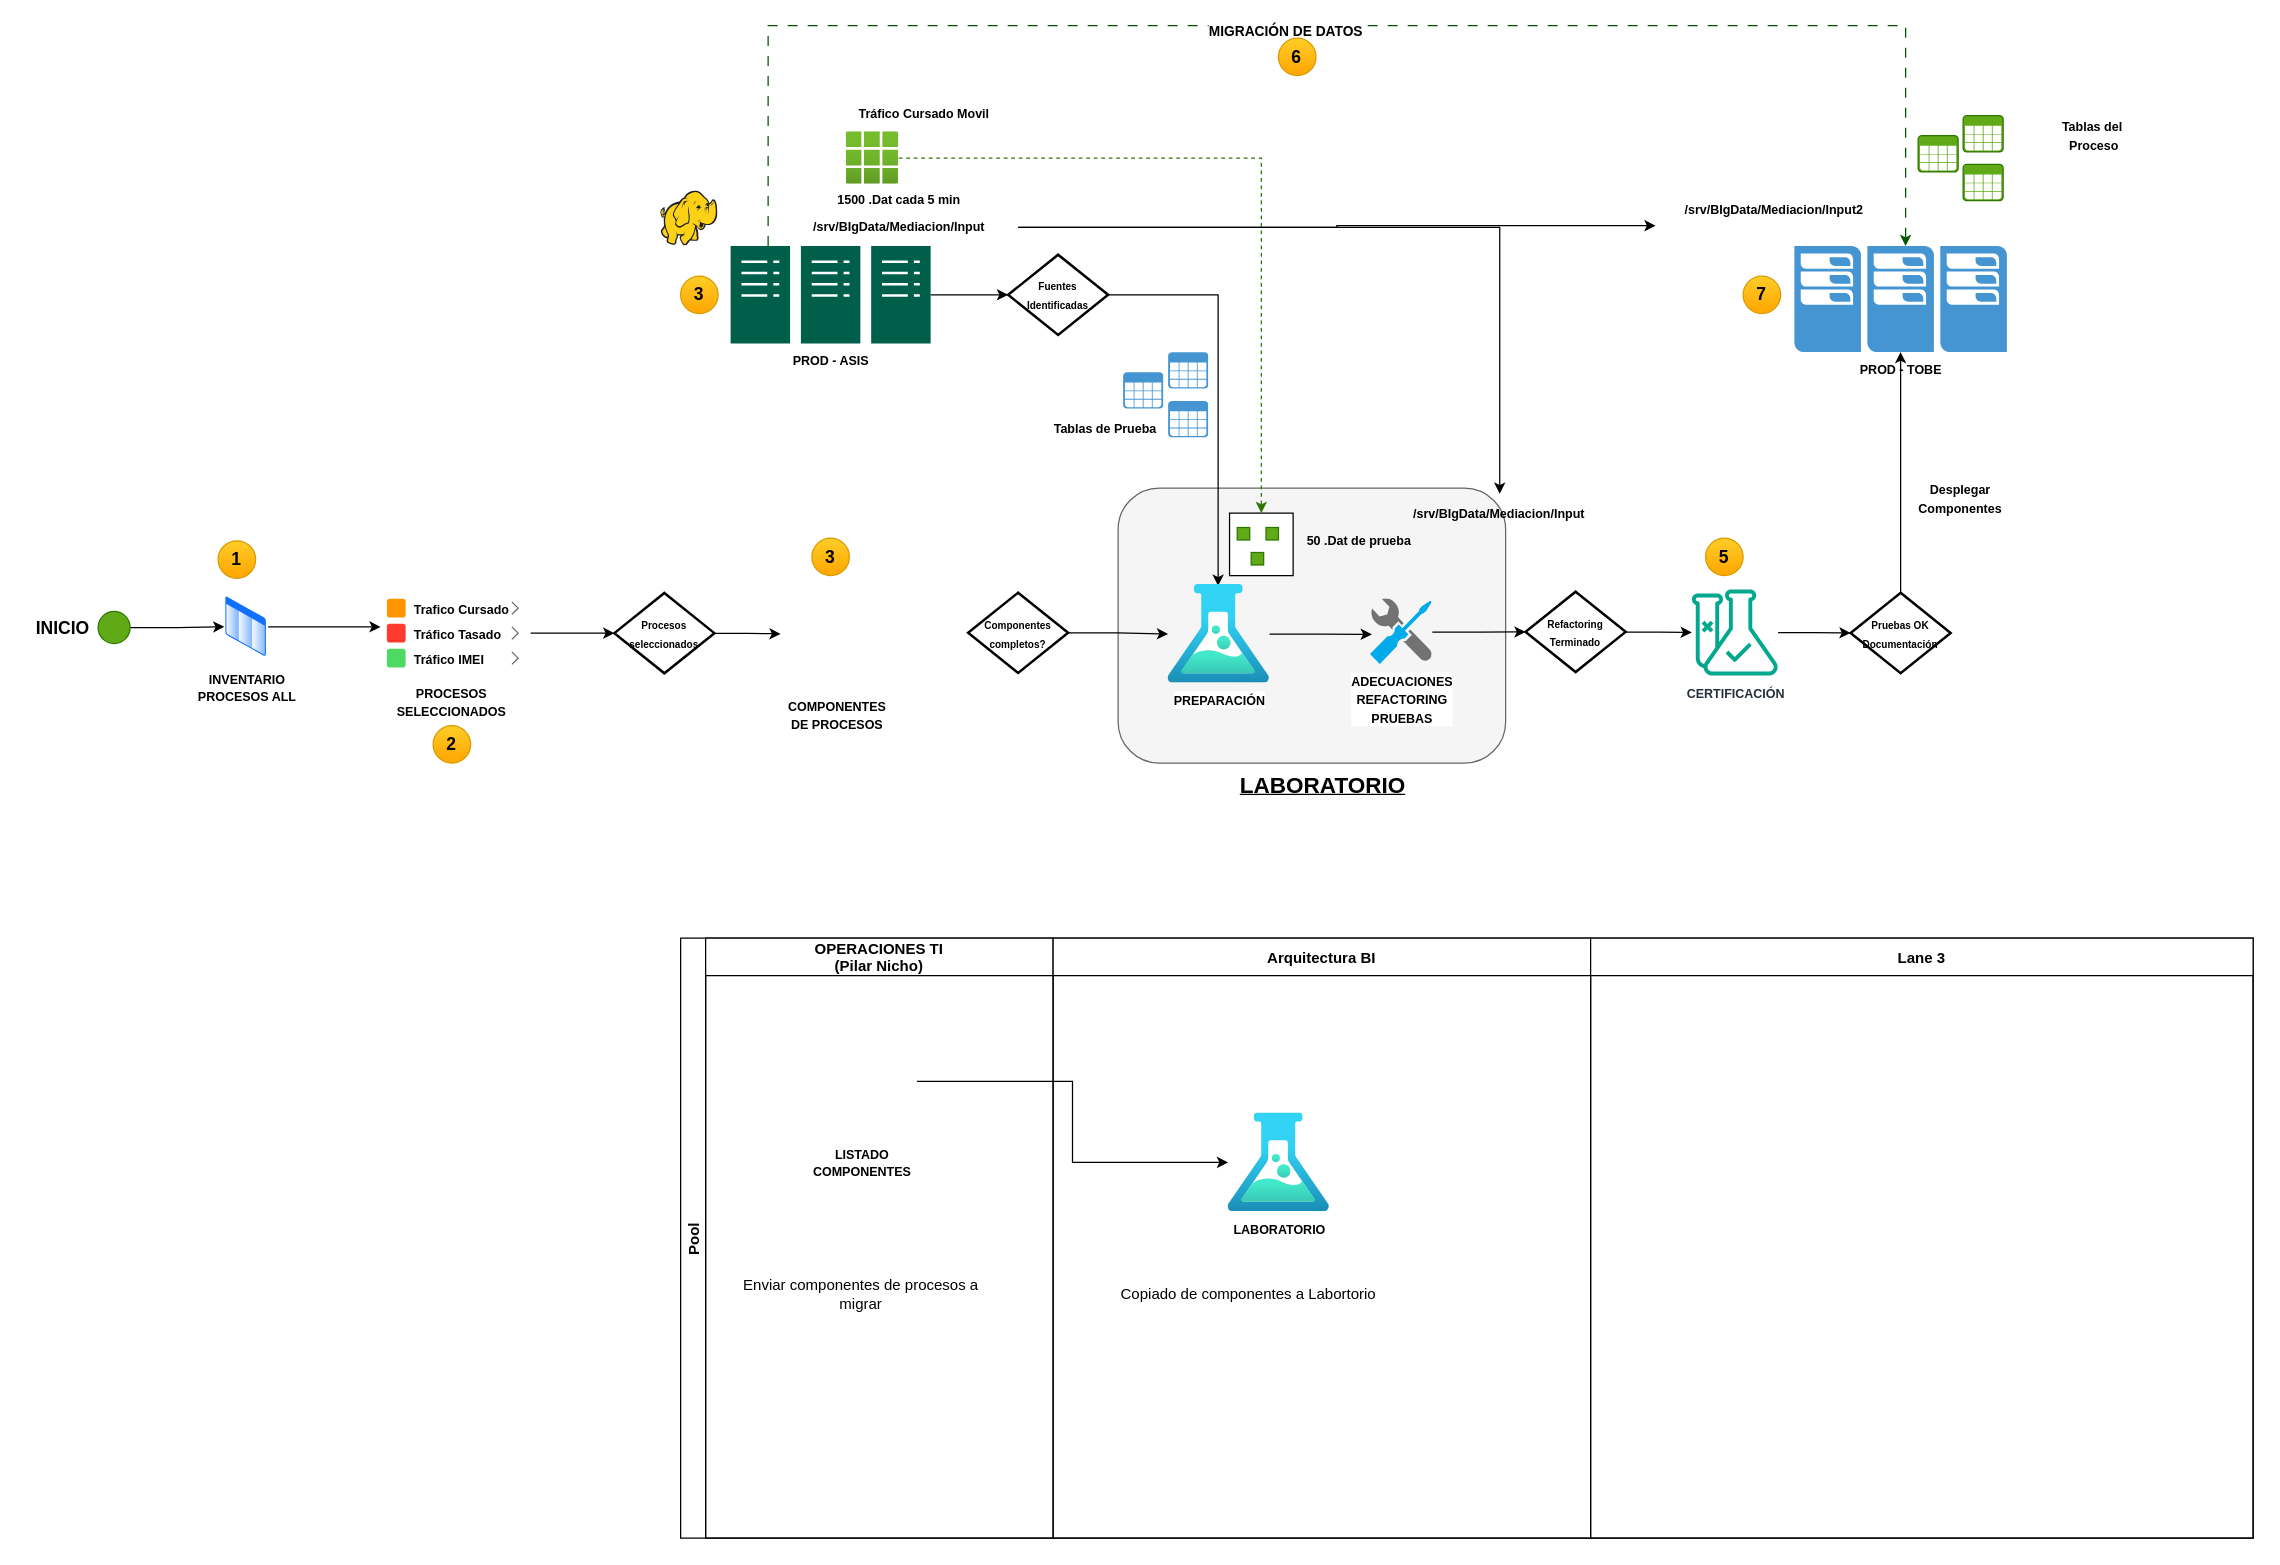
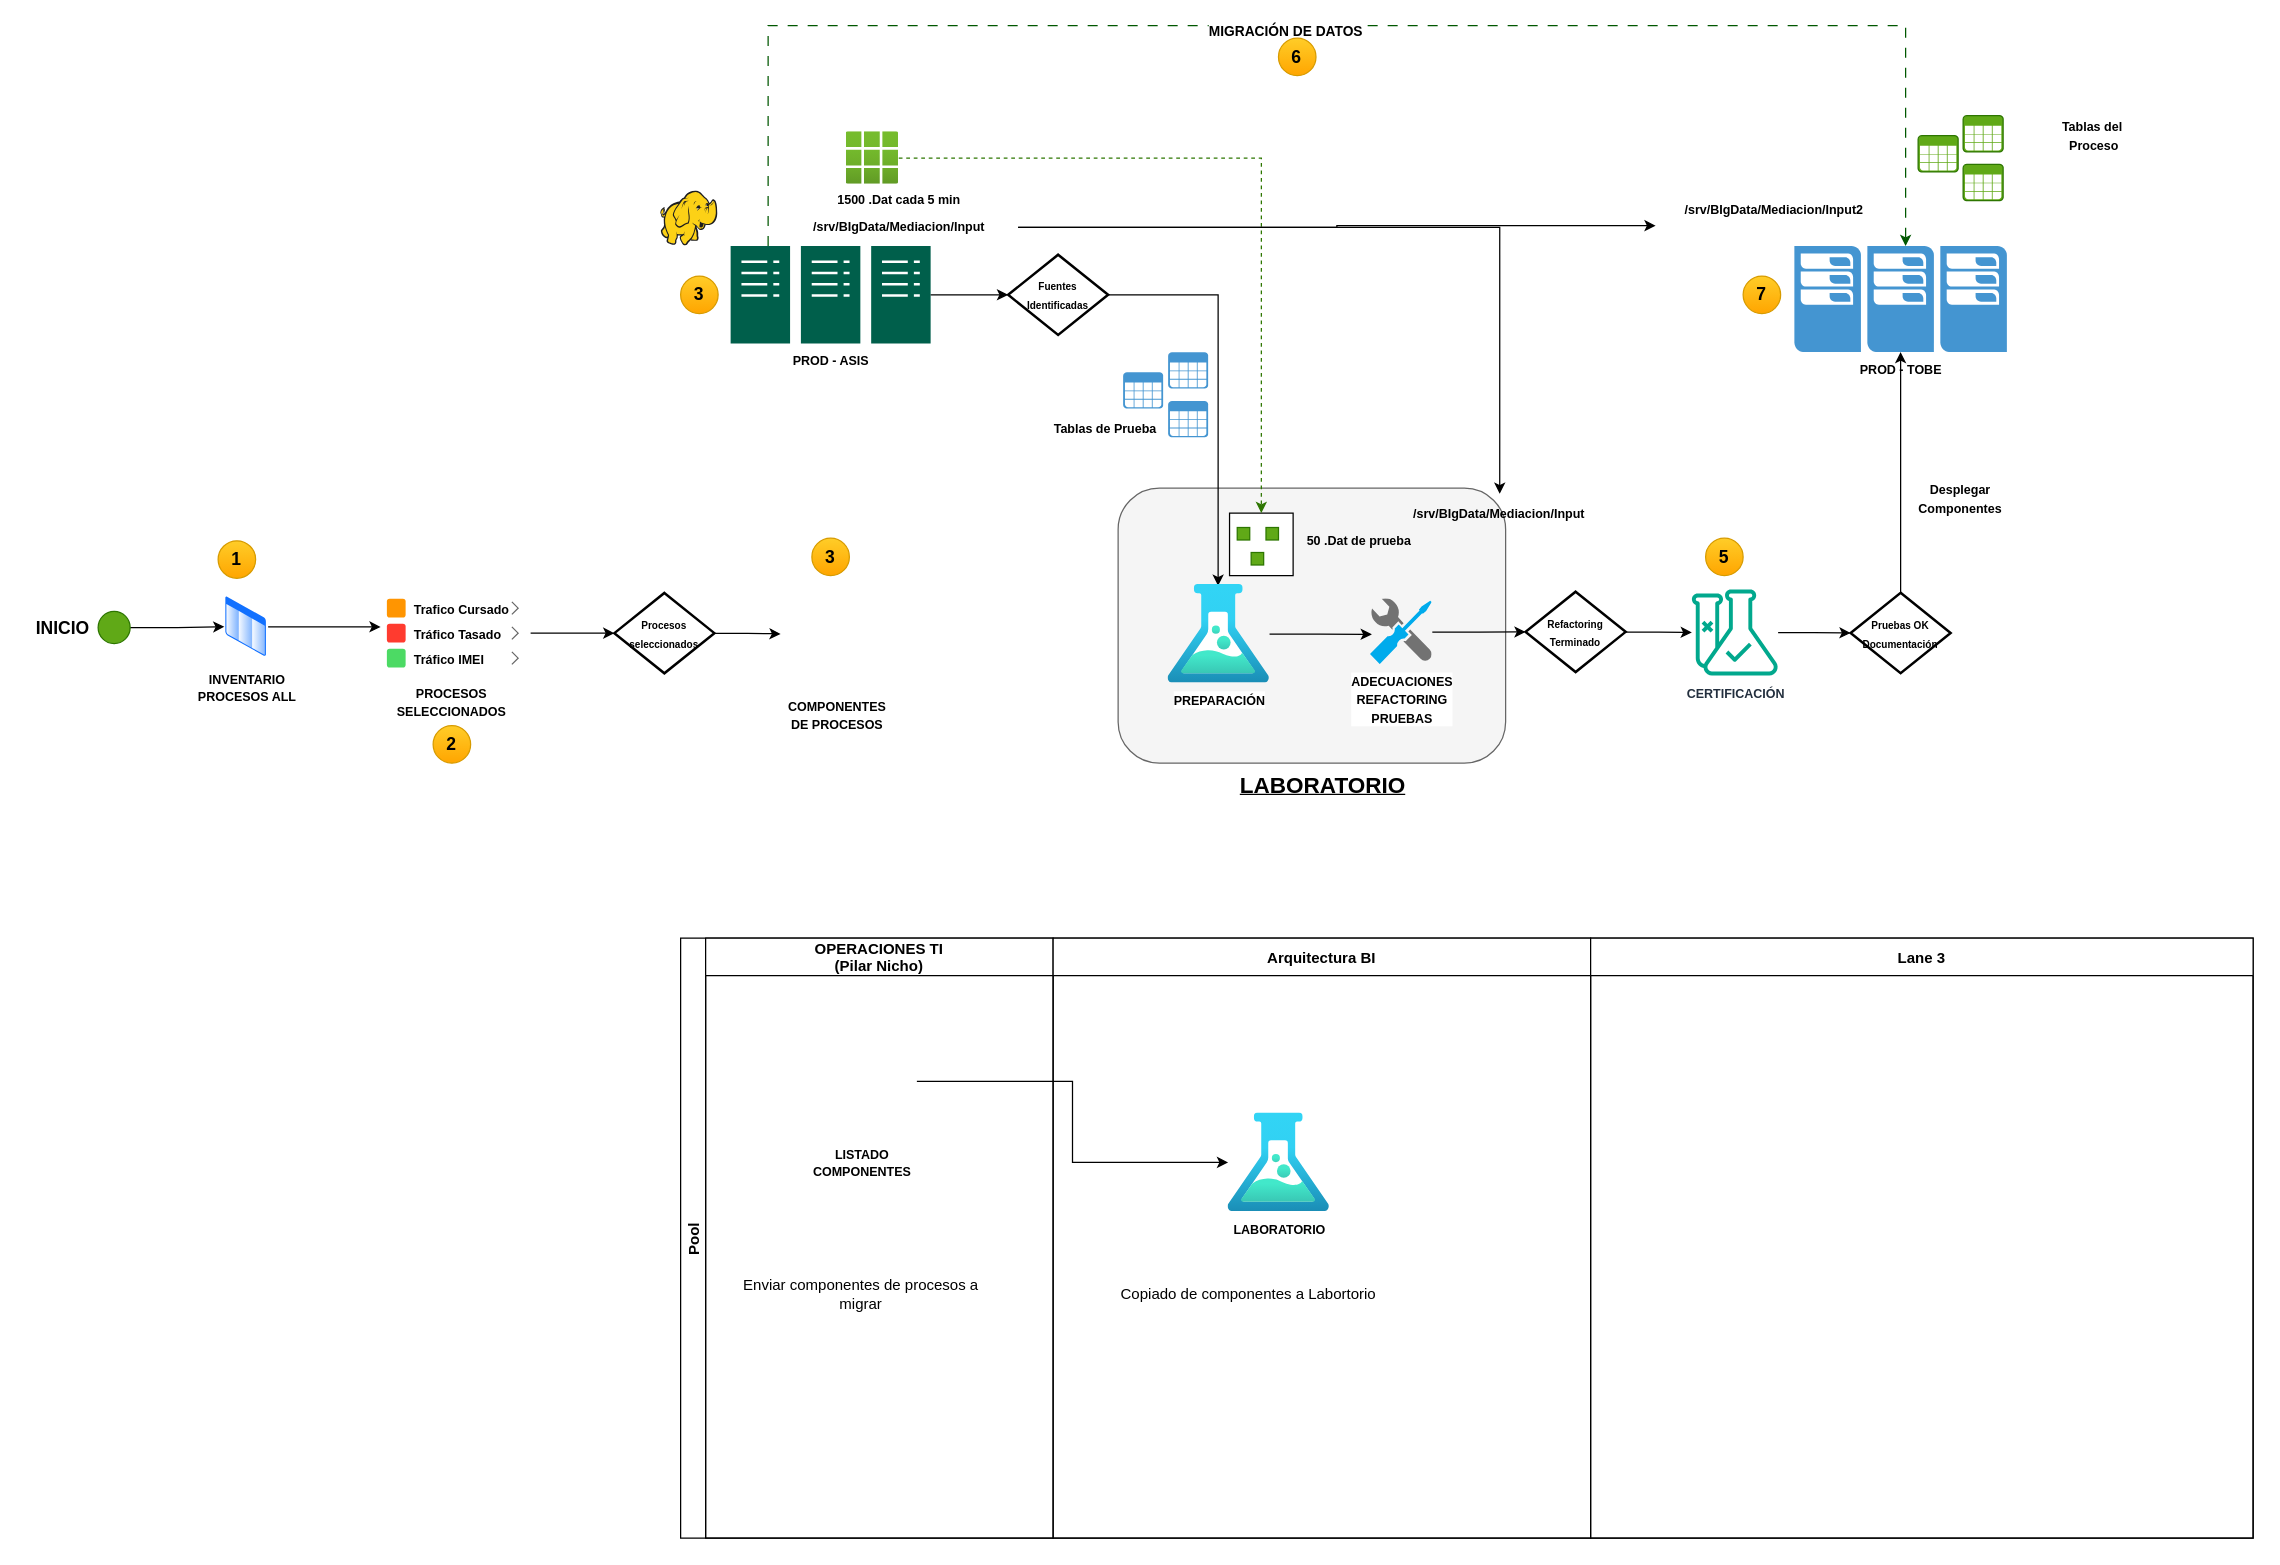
(924, 113) -> none
(1018, 633) -> none
(1114, 633) -> none
